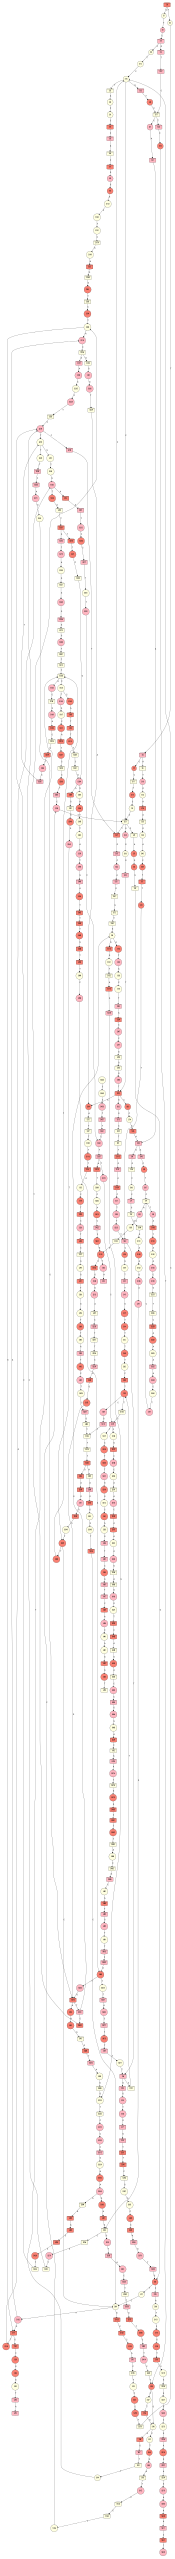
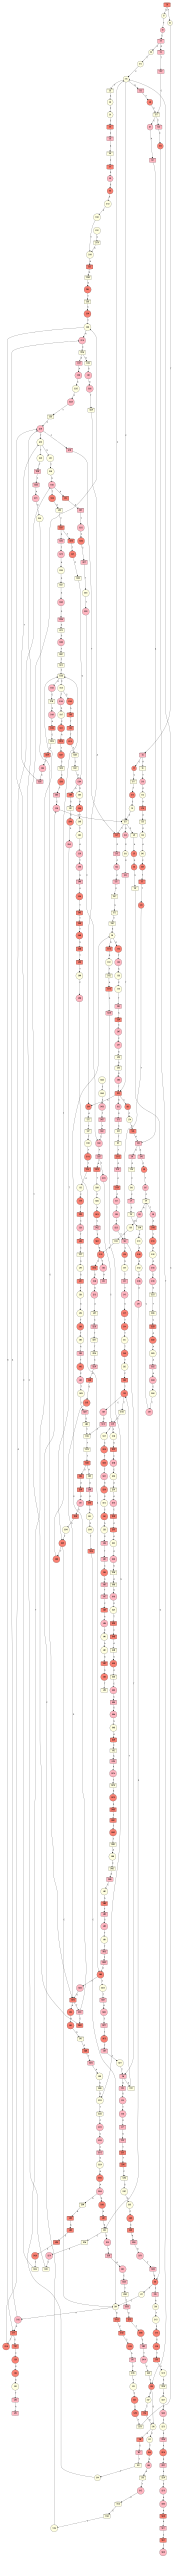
(97, 224) -> (91, 235)
